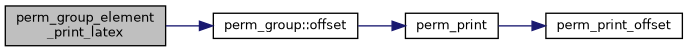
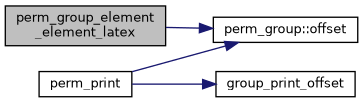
(85, 26) -> (85, 26)
(375, 26) -> (179, 59)
(614, 26) -> (286, 84)
